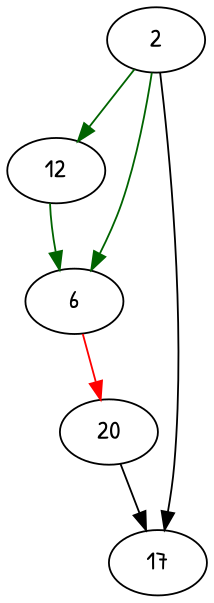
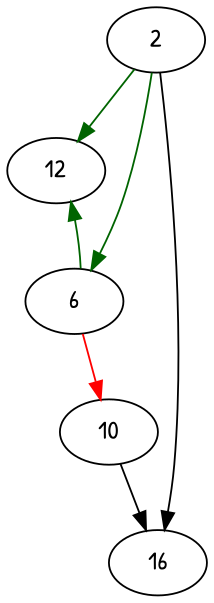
(52, 228) -> (79, 244)
(109, 432) -> (109, 432)
(158, 563) -> (158, 563)
